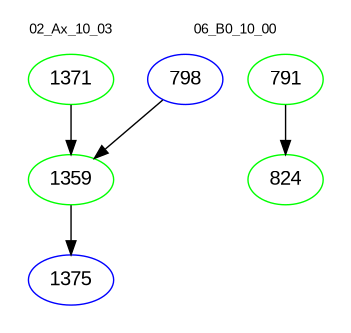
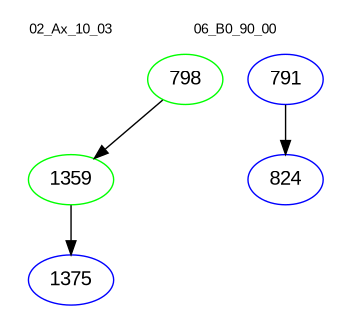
(235, 30) -> (235, 30)
(71, 79) -> none
(185, 79) -> (185, 79)
(286, 79) -> (286, 79)
(286, 180) -> (286, 180)
